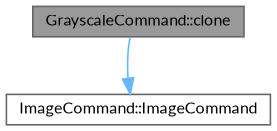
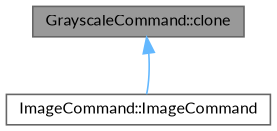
(128, 58) -> (149, 74)
